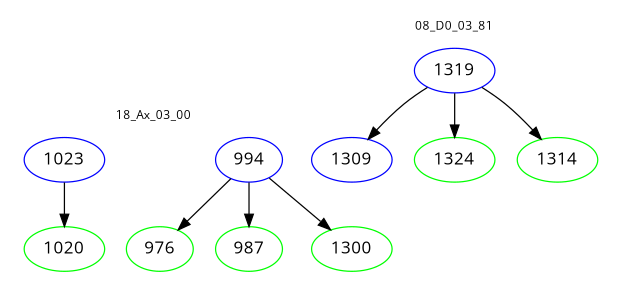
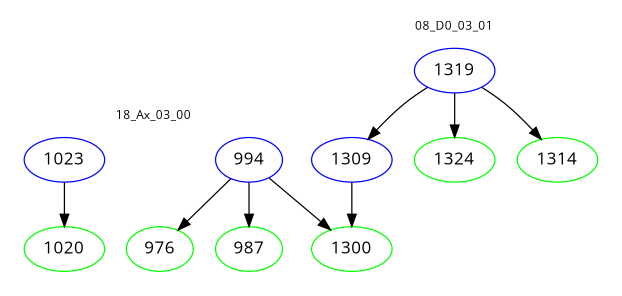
(455, 27) -> (455, 27)
none -> (352, 198)
